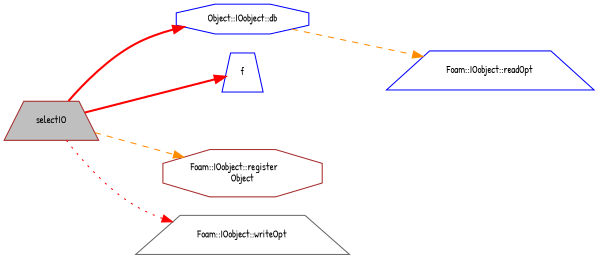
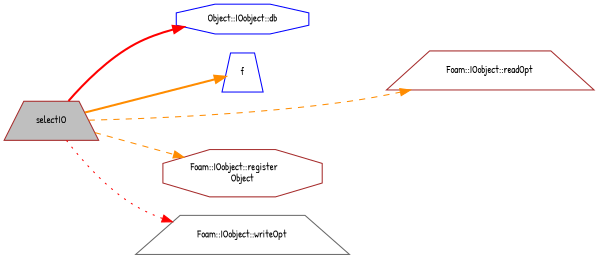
(352, 42) -> (245, 112)
(490, 70) -> (490, 70)
(150, 96) -> (150, 96)
